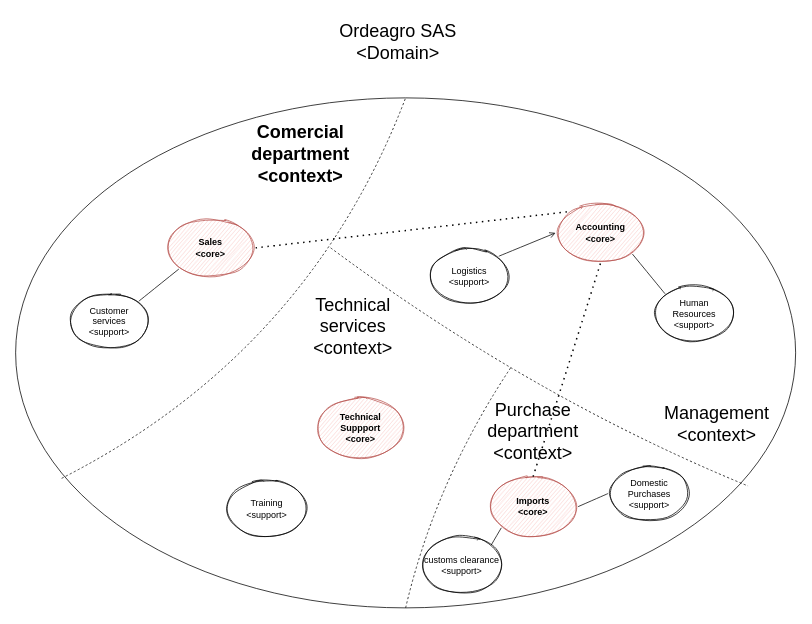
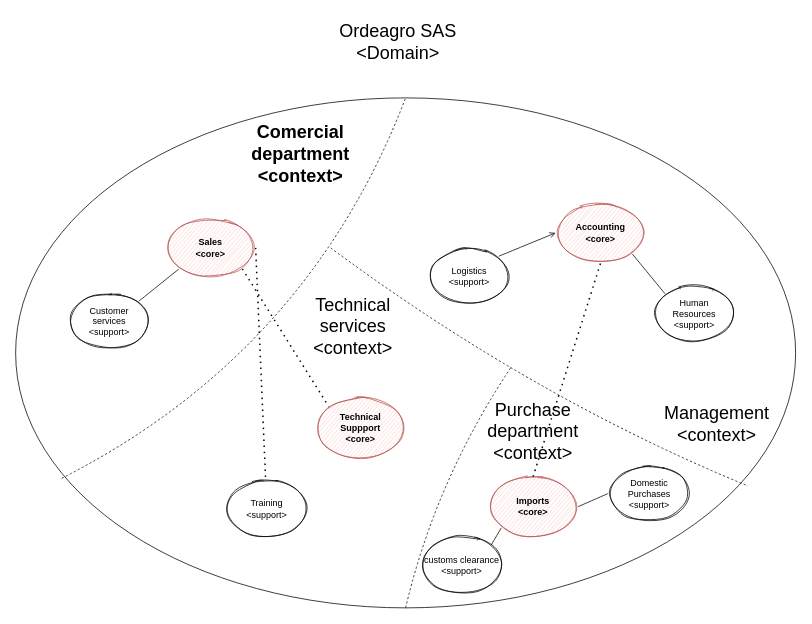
(452, 225) -> (260, 364)
none -> (285, 337)
